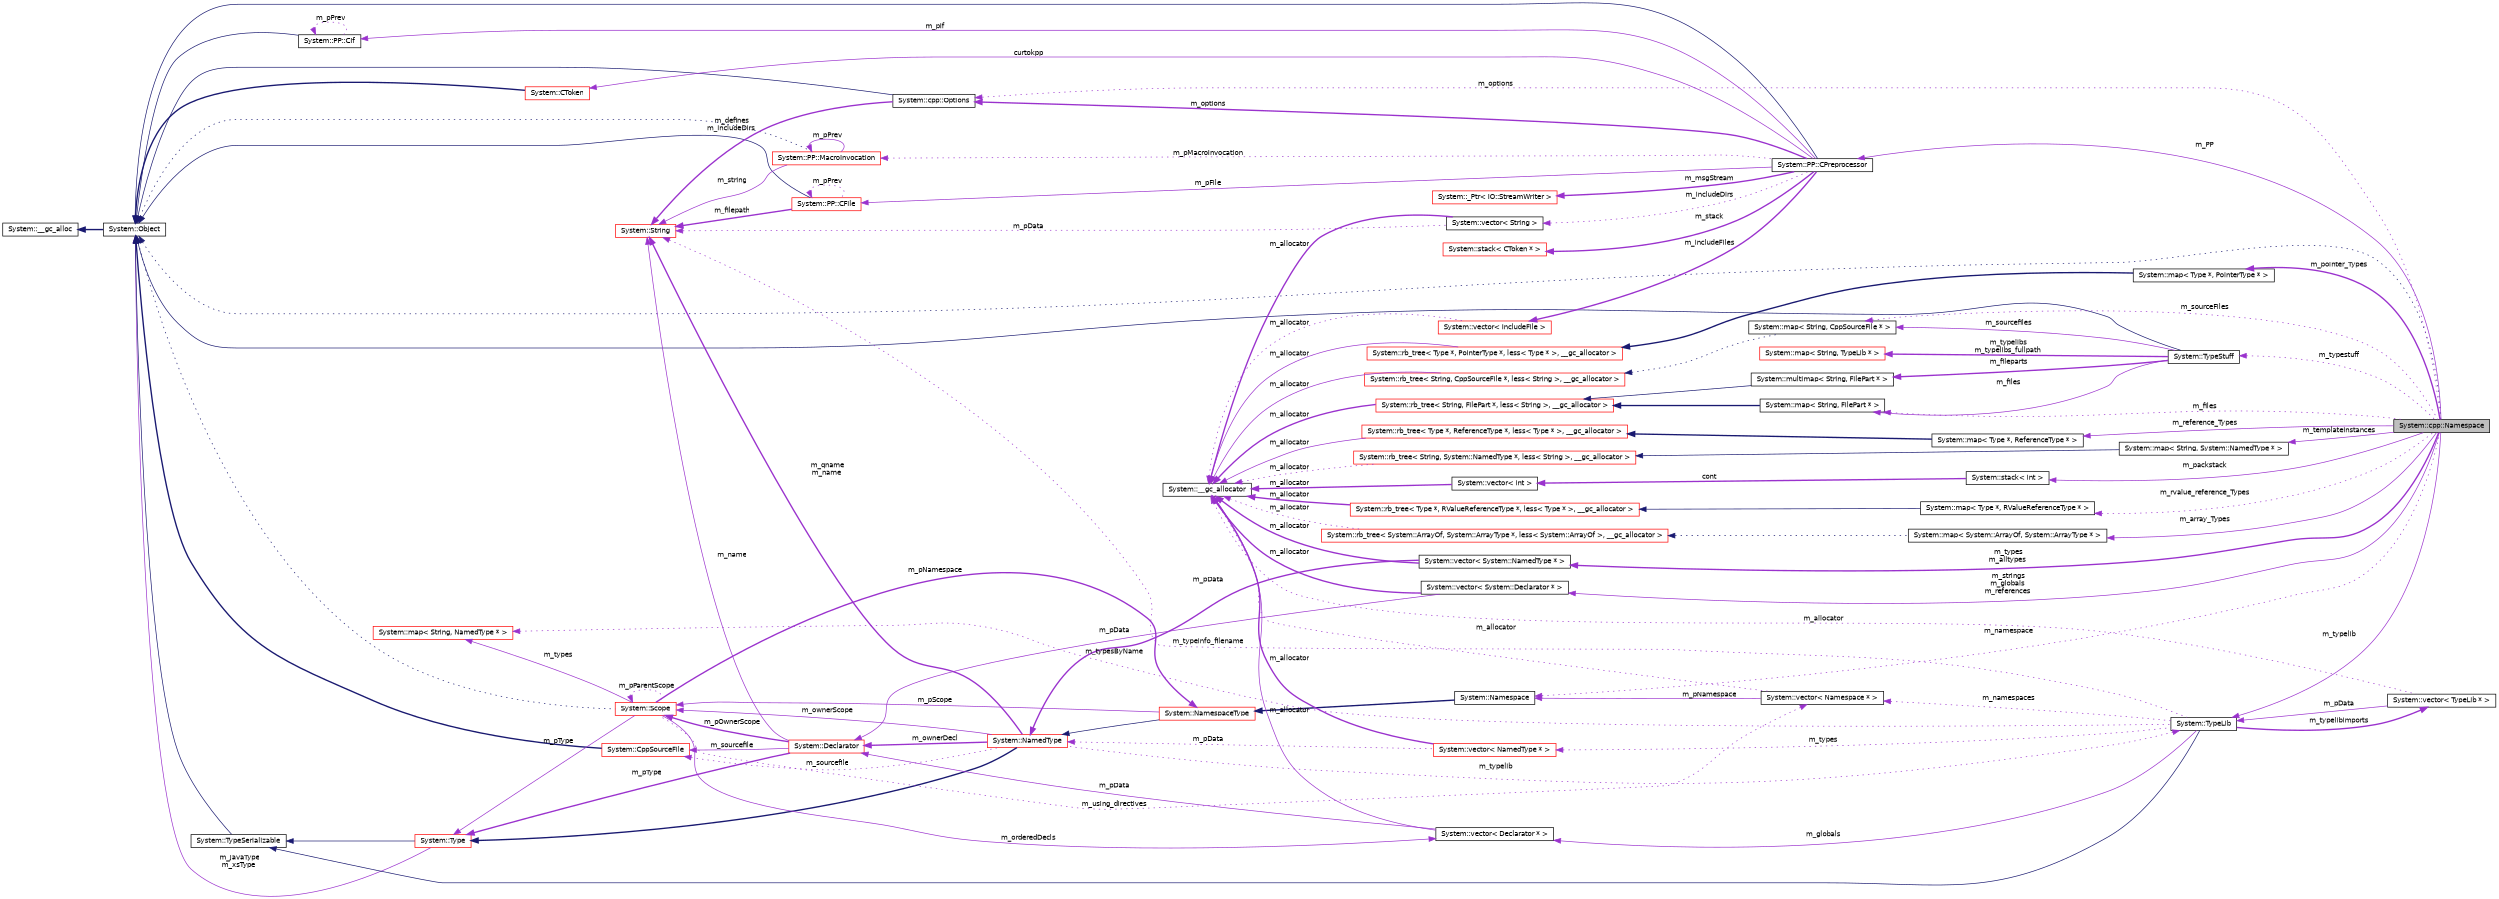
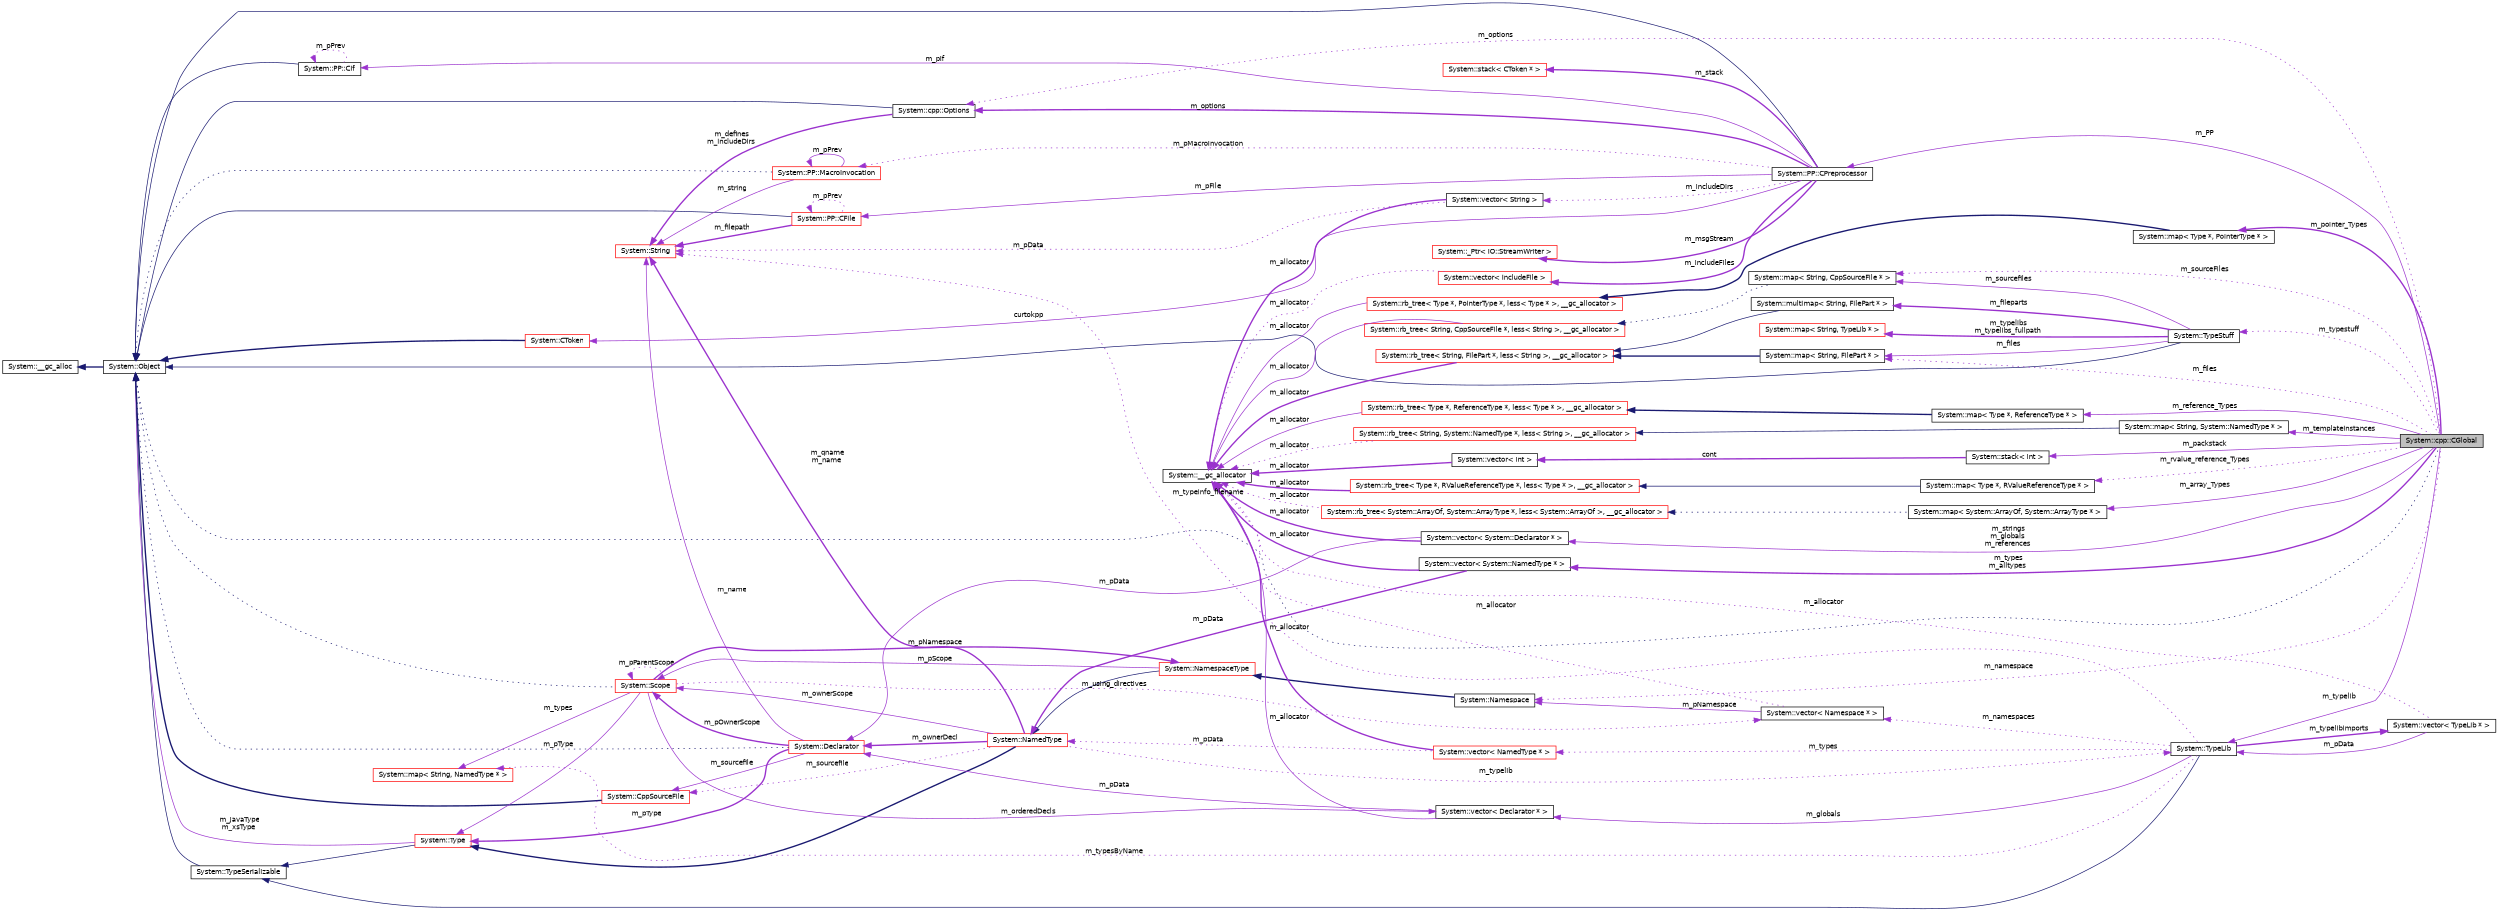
(2442, 426) -> (2442, 441)
none -> (315, 749)
